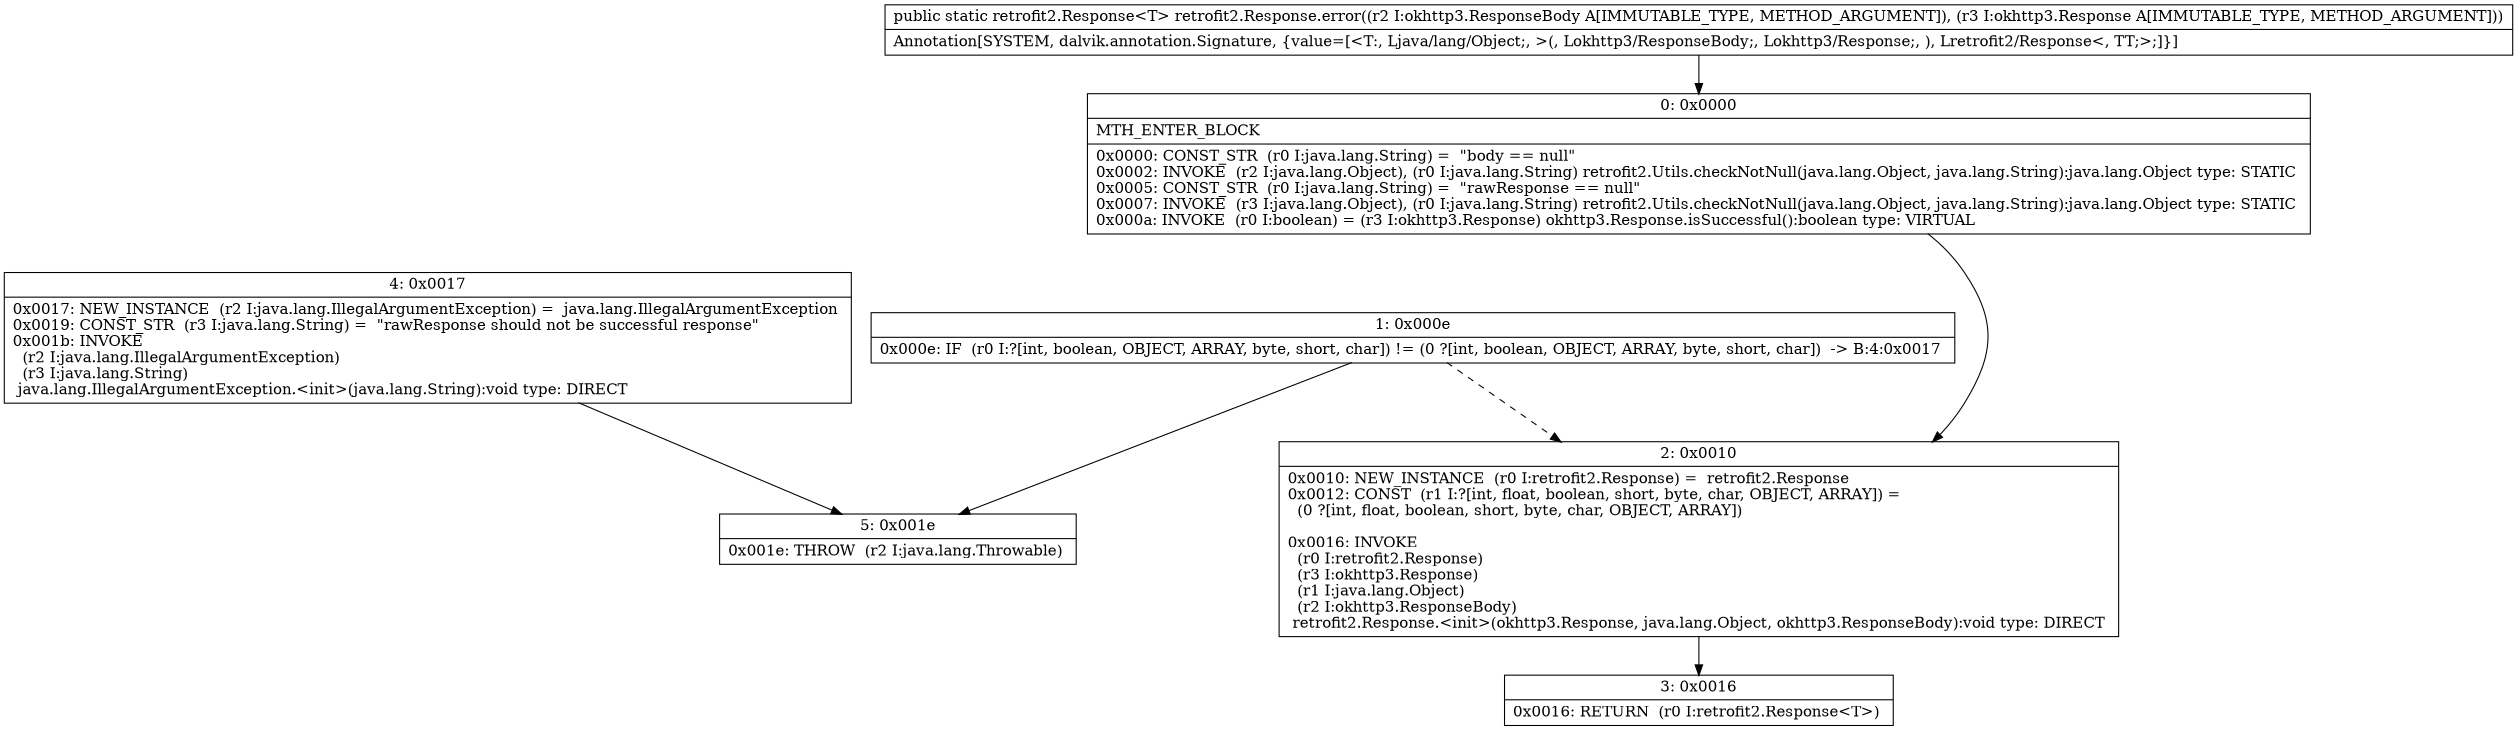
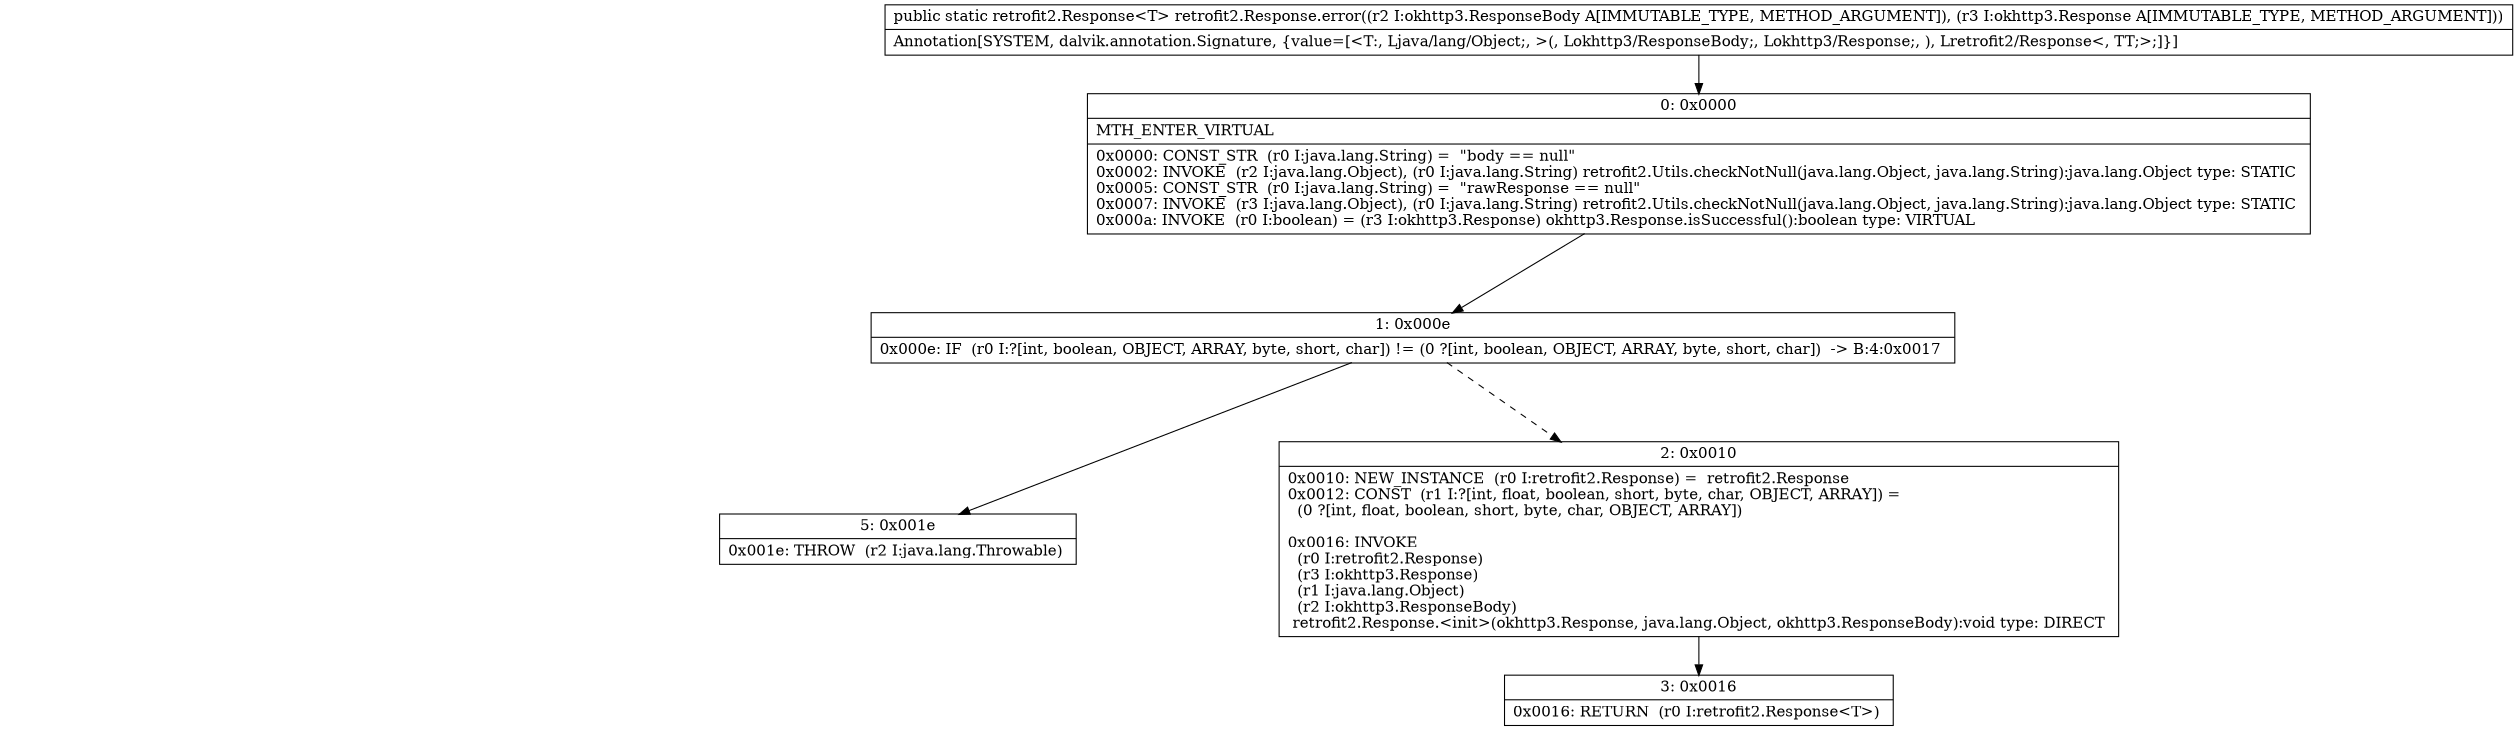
(1178, 131) -> (1185, 131)
(1987, 331) -> (1523, 270)
(428, 338) -> none
